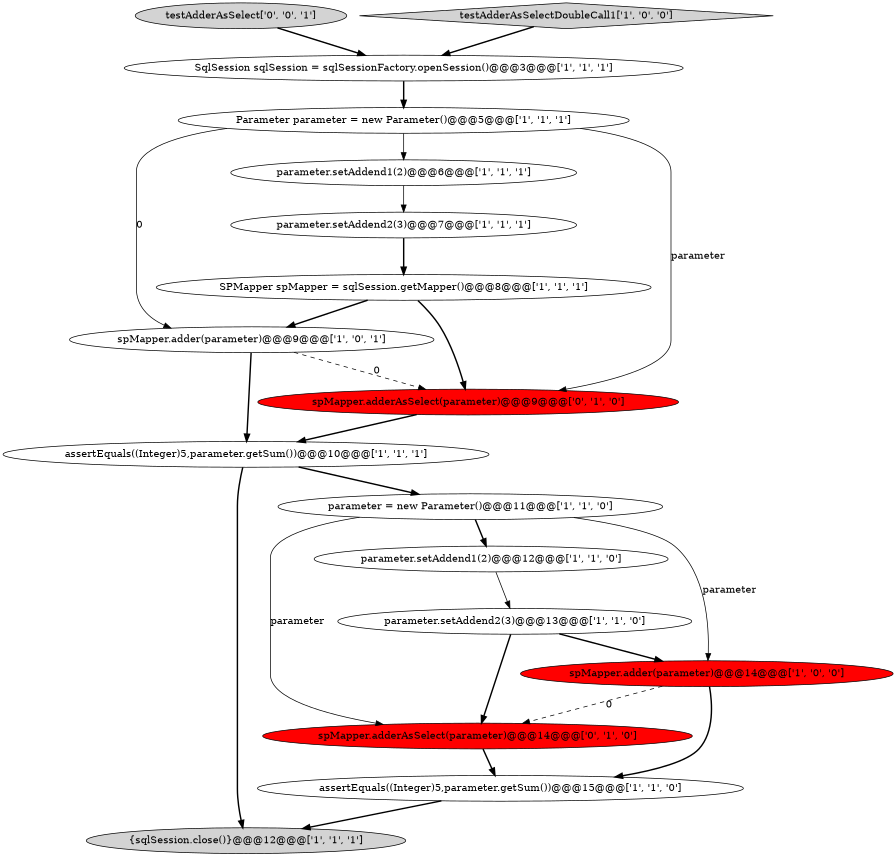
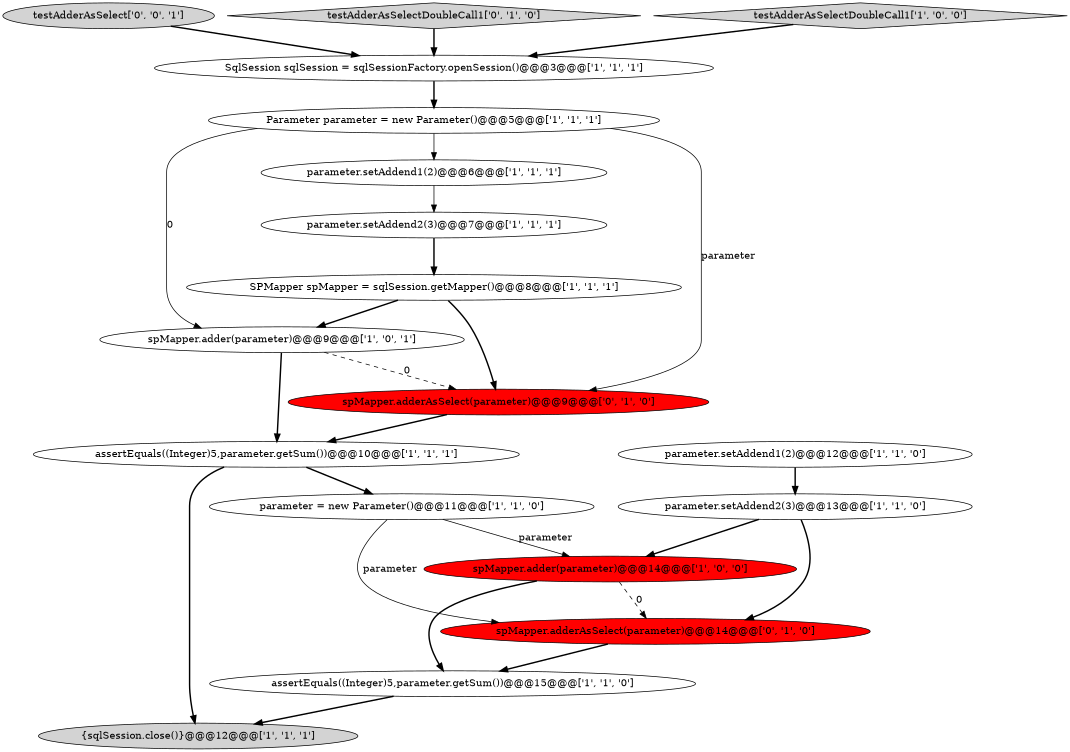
none -> (434, 16)
(479, 530) -> none
(502, 587) -> (795, 477)
